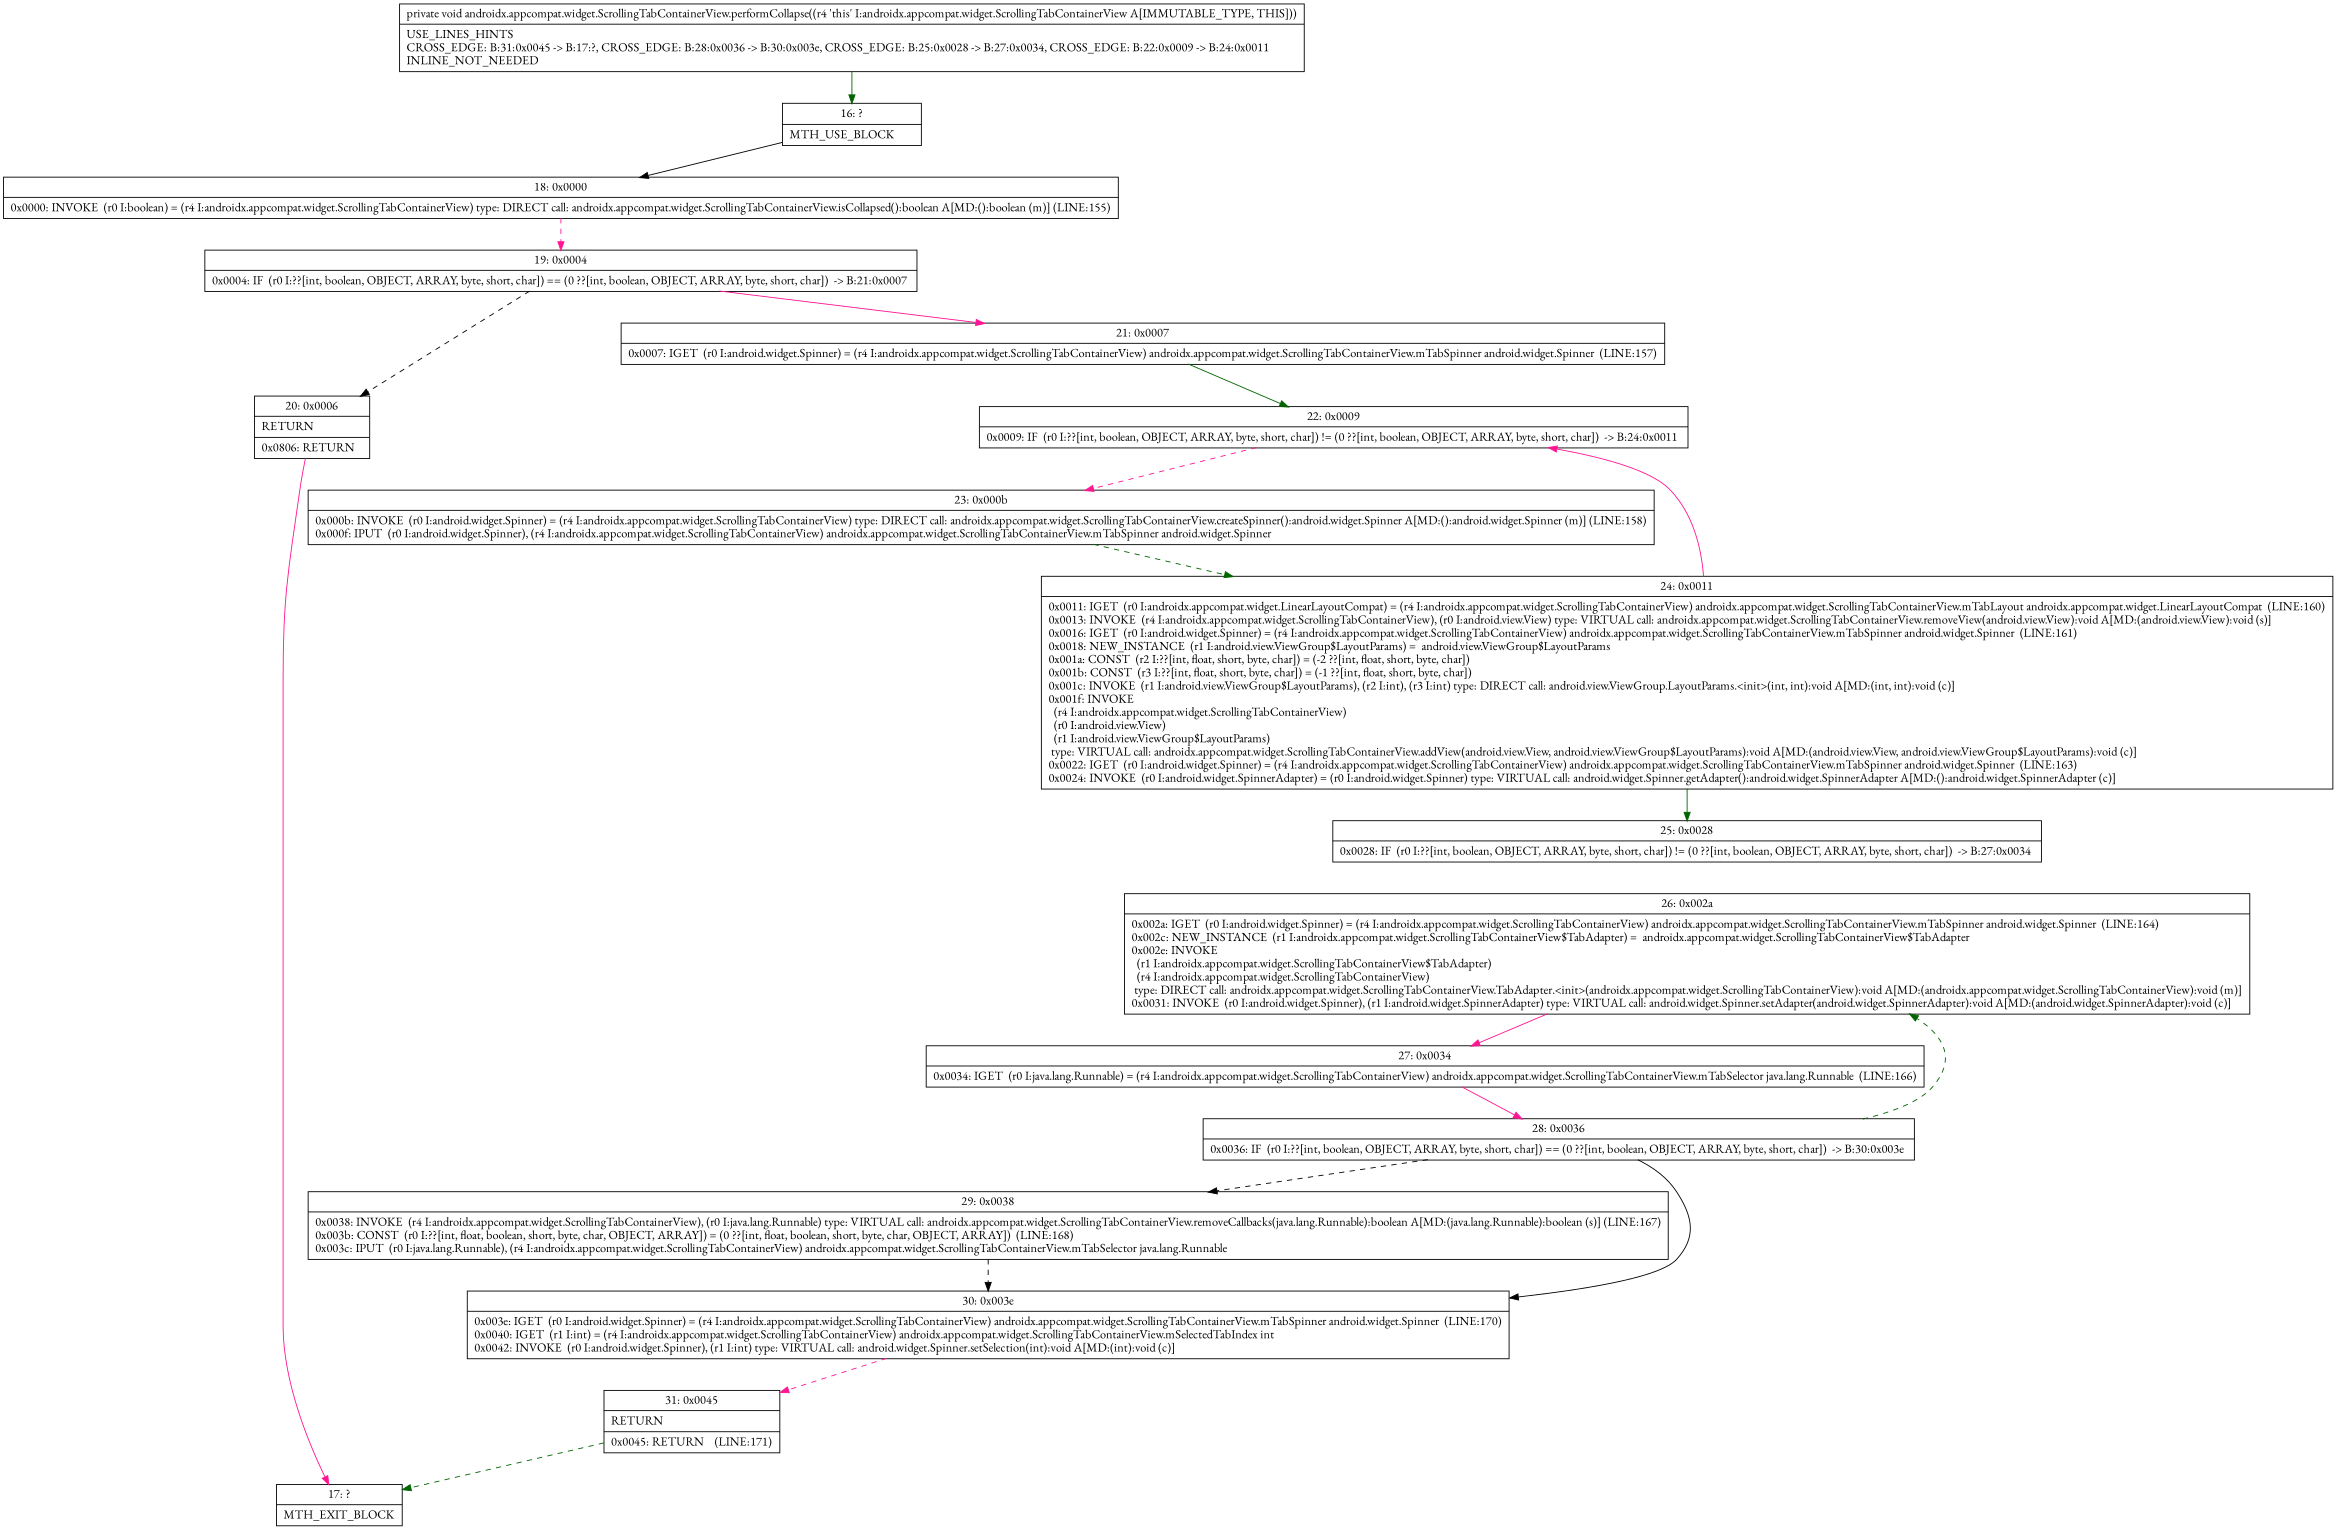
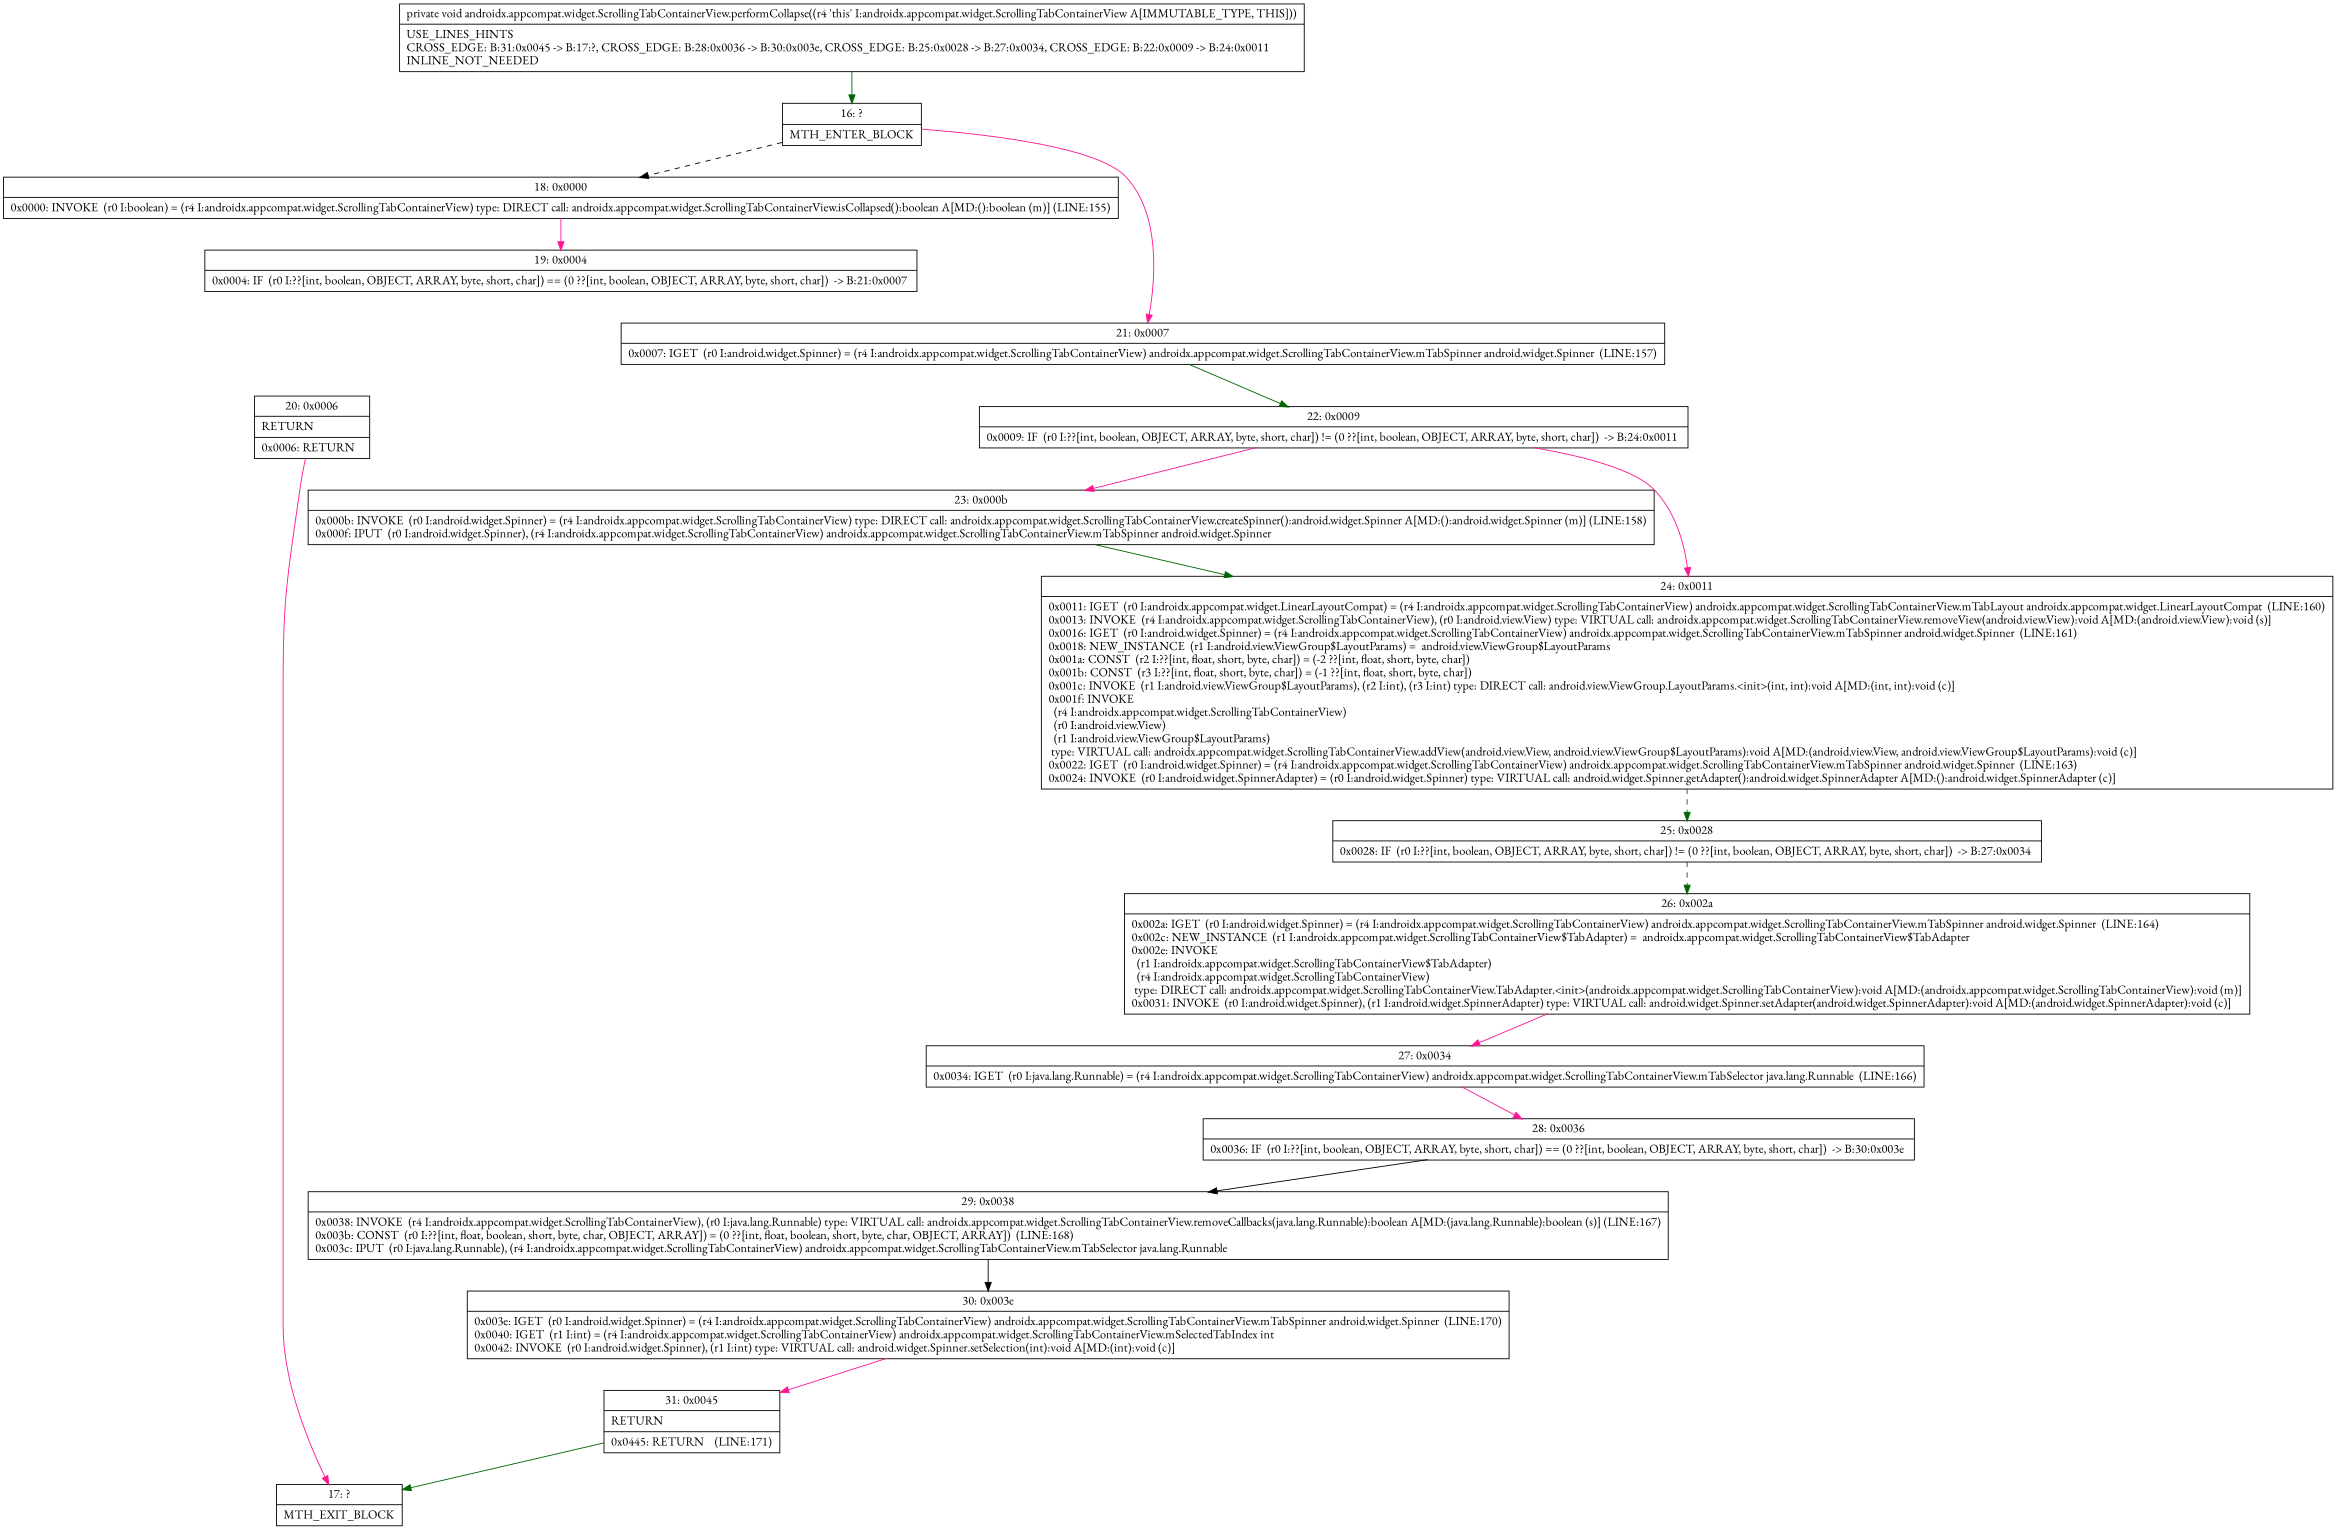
(842, 135) -> (852, 135)
(715, 159) -> (715, 159)
(561, 230) -> (561, 230)
(848, 307) -> (1097, 160)
(449, 341) -> none
(312, 447) -> (312, 447)
(1175, 468) -> (1175, 468)
(1660, 482) -> (1637, 477)
(1159, 559) -> (1159, 559)
(1687, 800) -> (1687, 800)
(1934, 1085) -> (1687, 873)
(1322, 1175) -> (1322, 1175)
(1660, 1269) -> none
(988, 1271) -> (988, 1271)
(838, 1374) -> (838, 1374)
(692, 1442) -> (692, 1442)
(507, 1465) -> (507, 1465)
